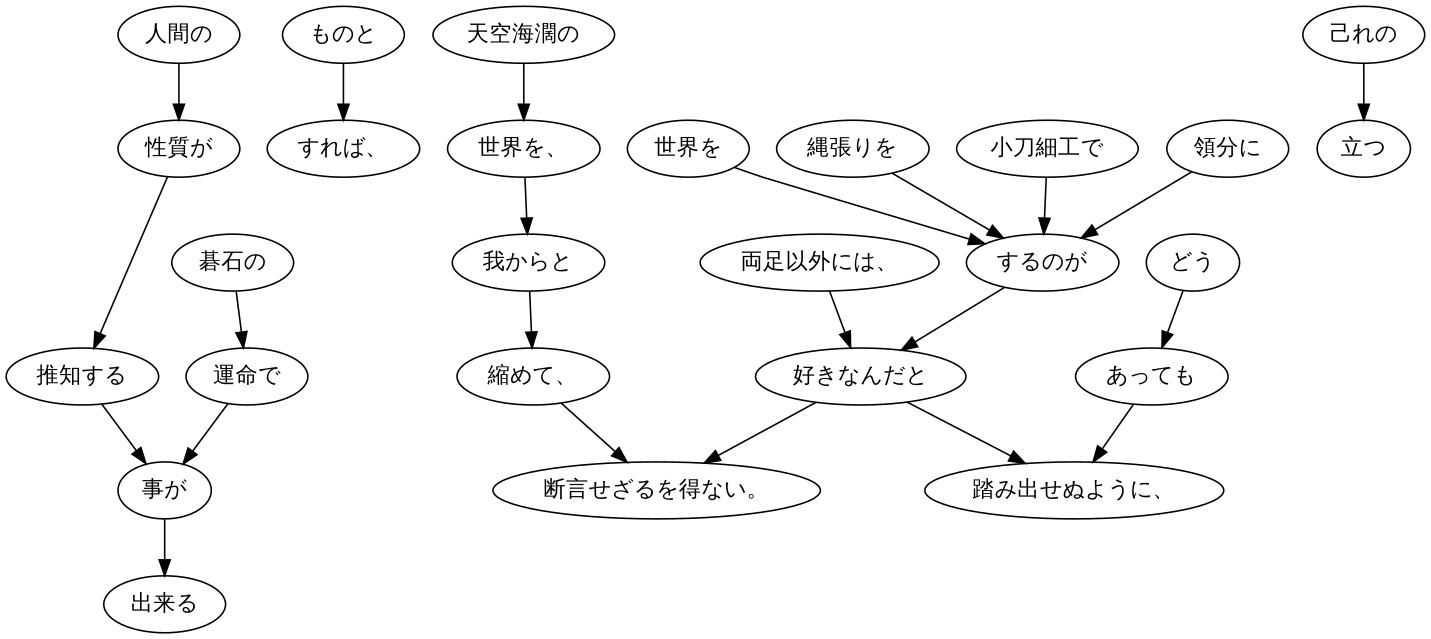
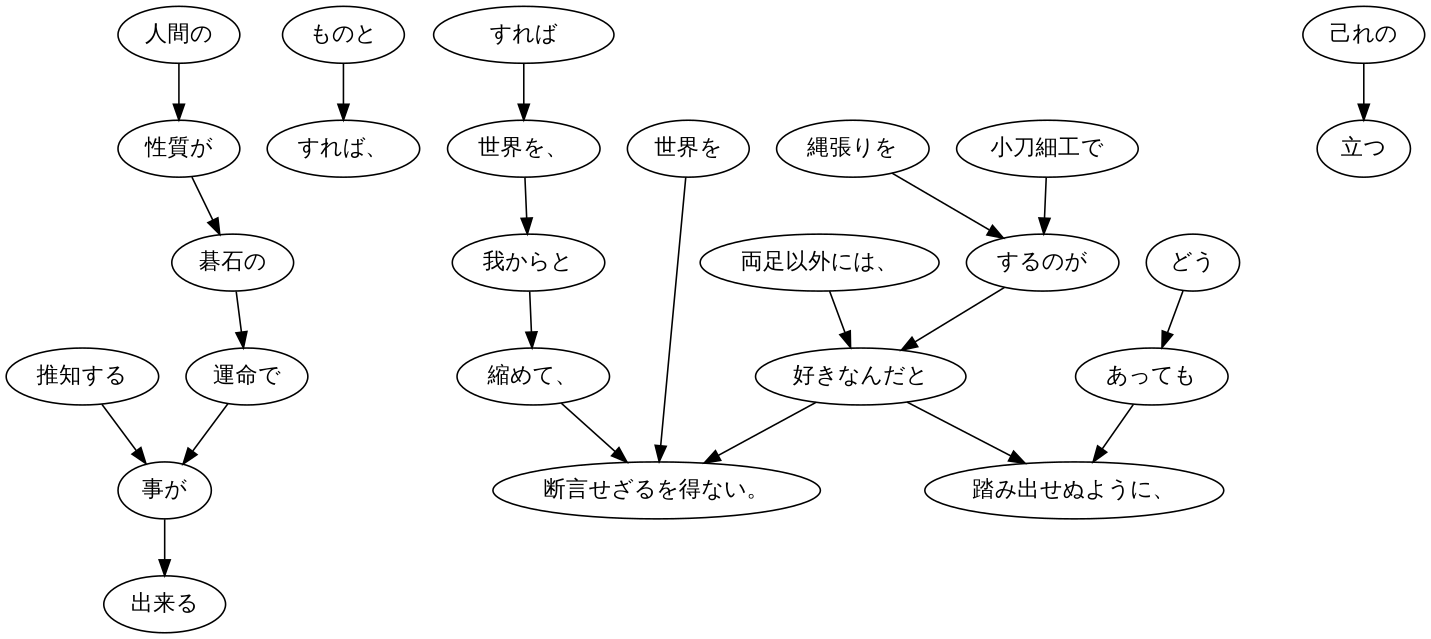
(524, 35) -> (524, 35)
(1228, 149) -> none
(852, 204) -> (673, 311)
(134, 255) -> (202, 199)
